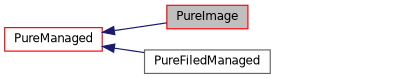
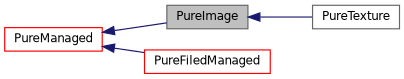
(207, 17) -> (207, 17)
none -> (356, 17)
(207, 62) -> (207, 62)
